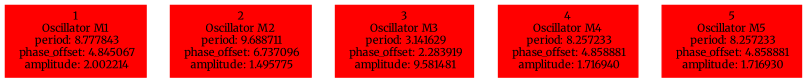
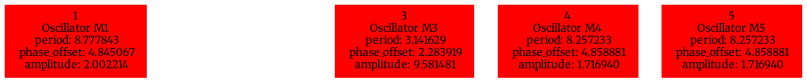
(241, 41) -> none
(732, 65) -> (732, 65)
